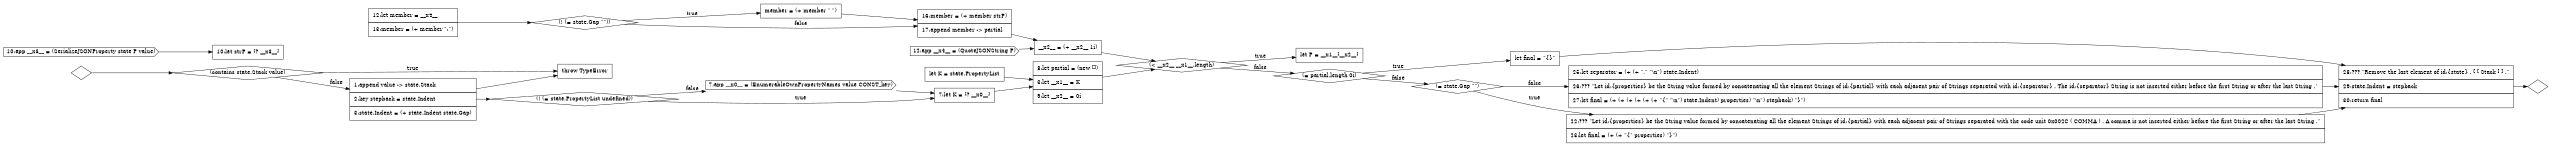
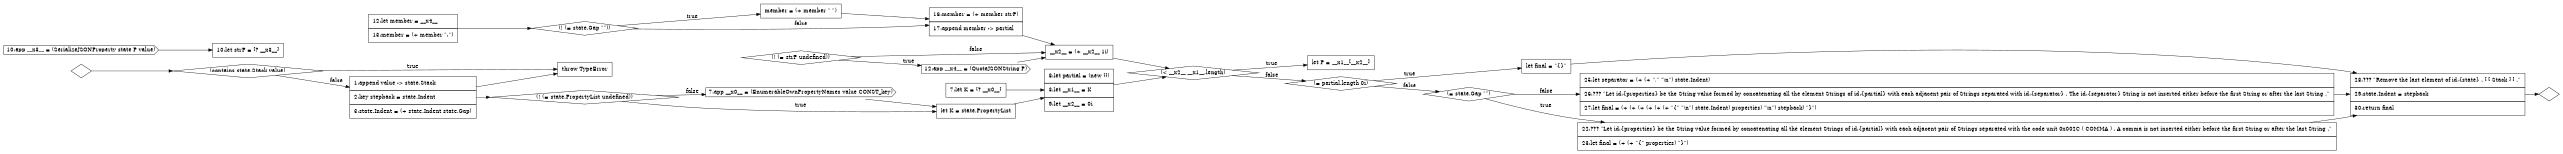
none -> (801, 58)
(913, 92) -> (899, 103)
(789, 103) -> (777, 111)
